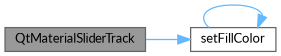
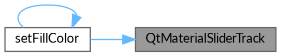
(162, 40) -> (107, 40)
